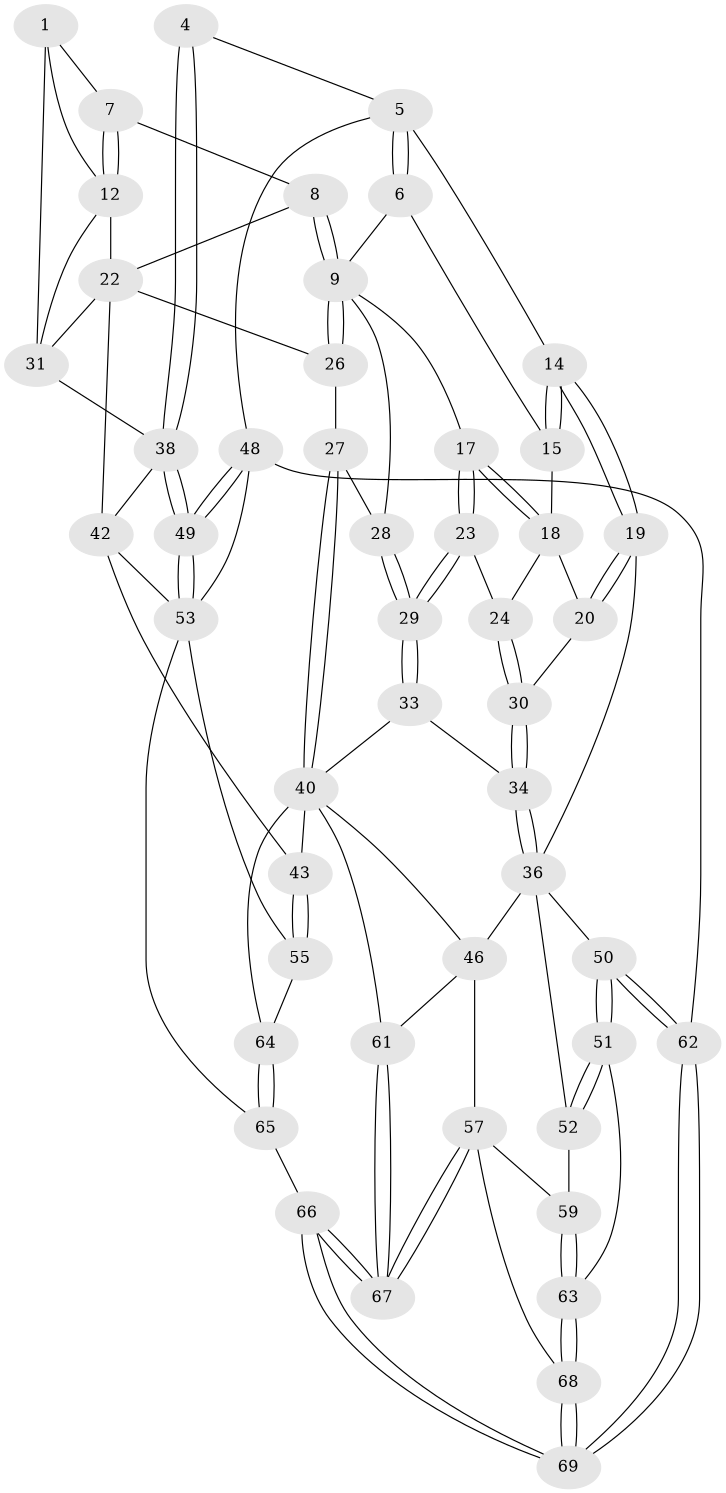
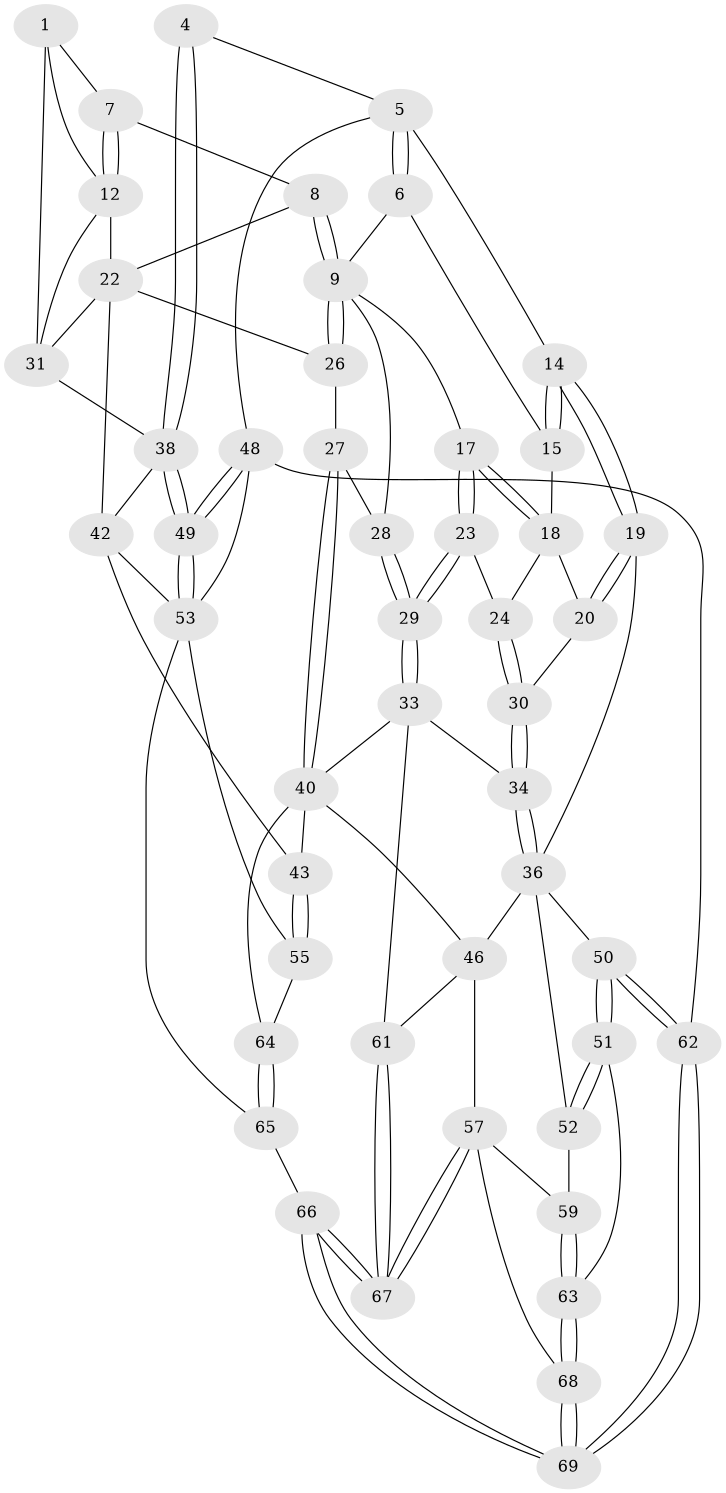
(361, 912) -> (396, 881)
